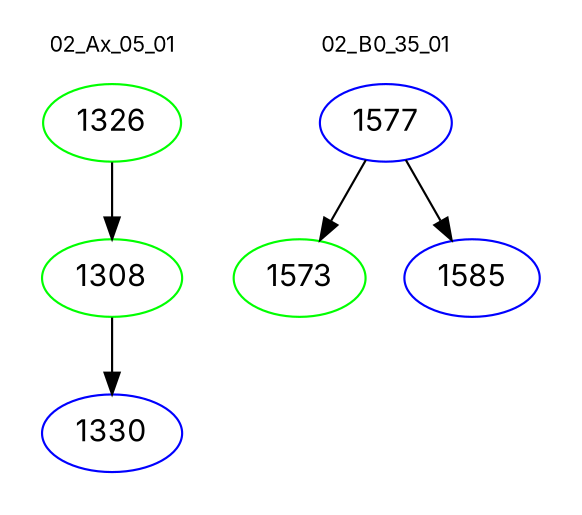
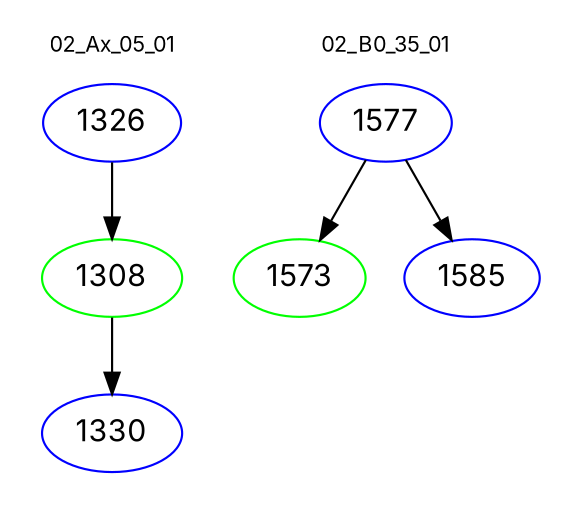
(112, 123) -> (112, 123)
